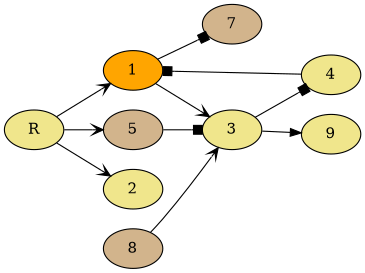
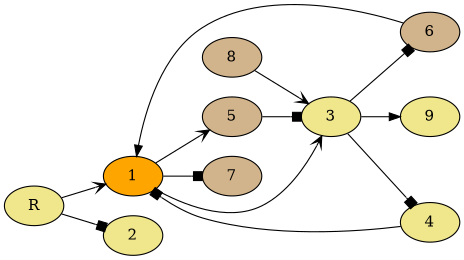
none -> (430, 32)
(78, 130) -> (178, 149)
(79, 157) -> (78, 219)
